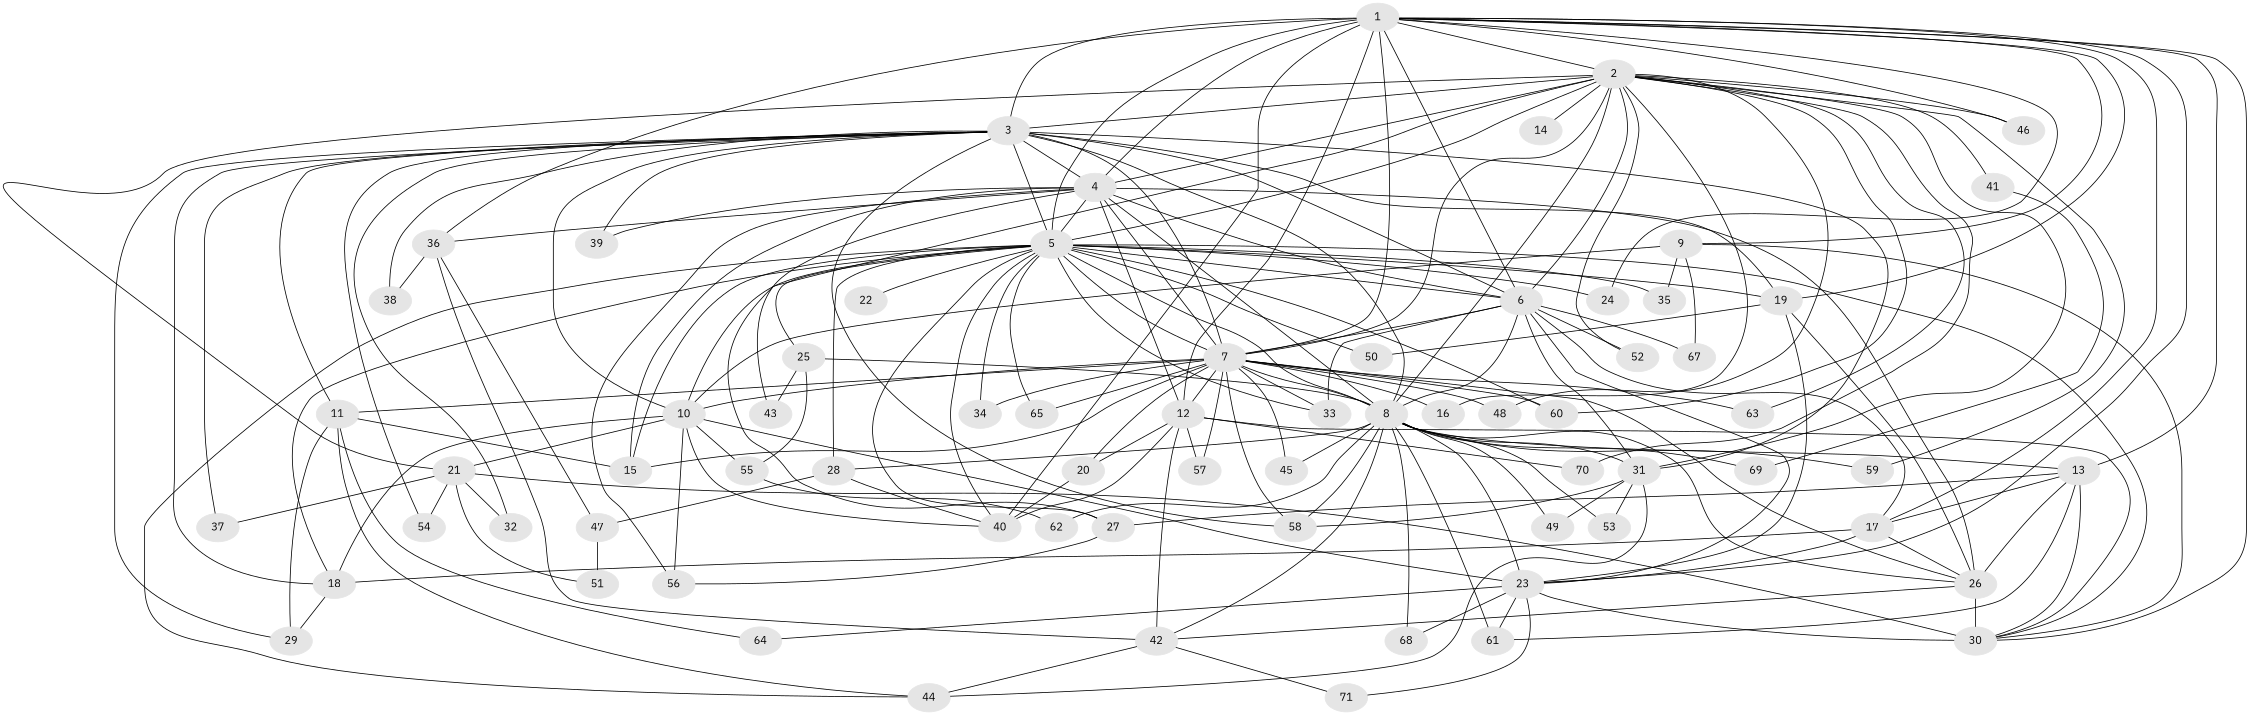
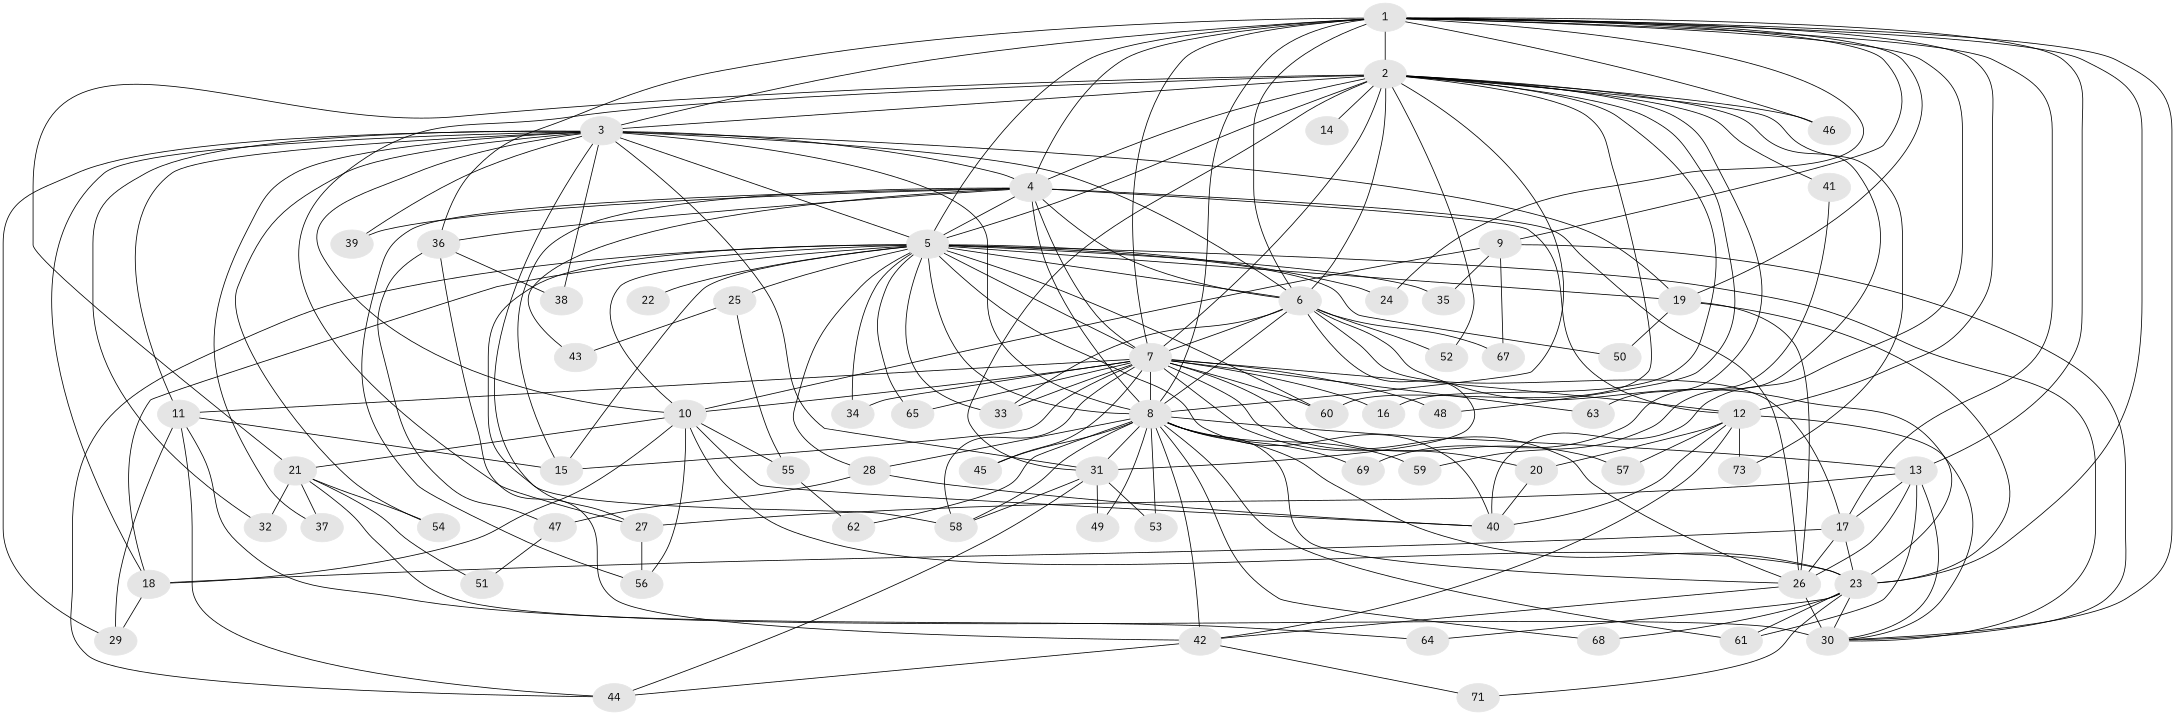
(1152, 202) -> none
(1099, 371) -> (1210, 186)
(1583, 471) -> (1740, 471)
